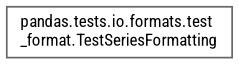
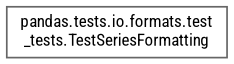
(119, 32) -> (117, 32)
